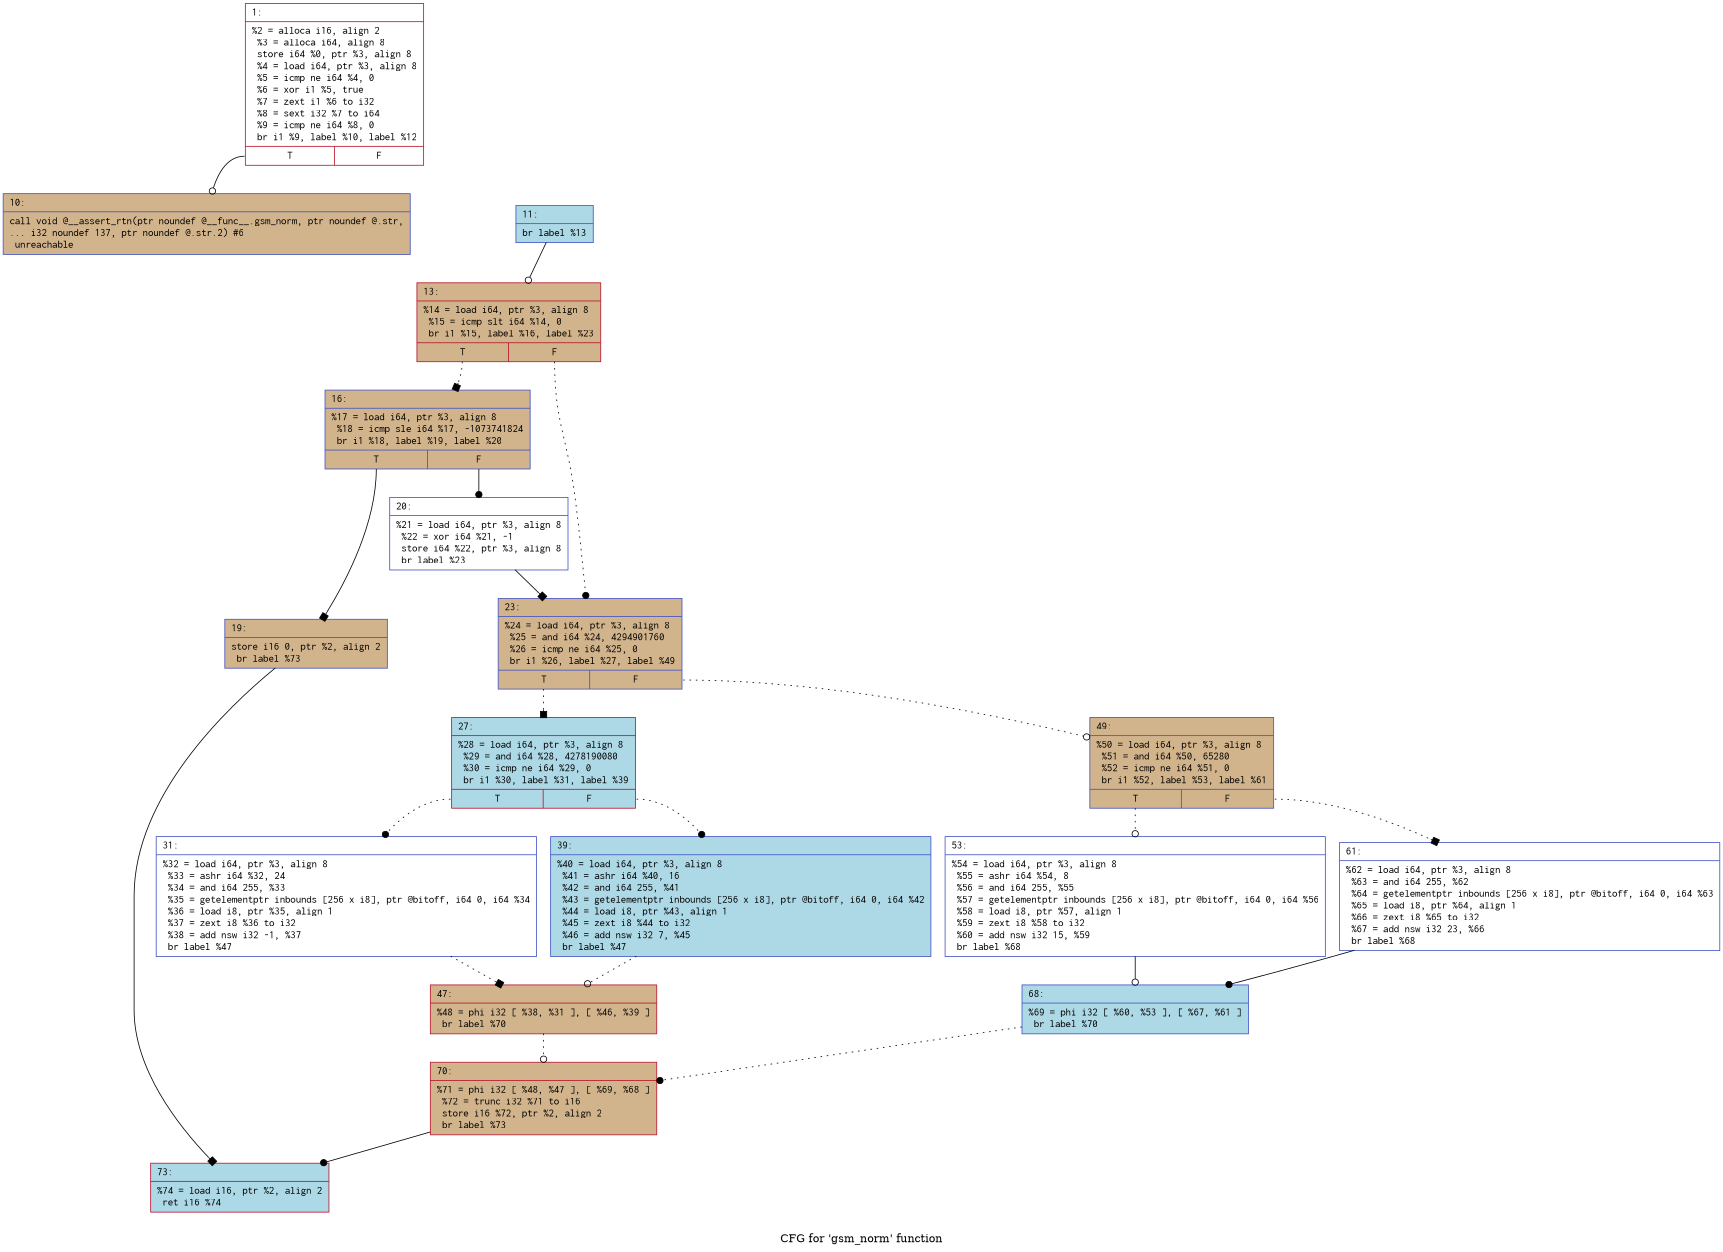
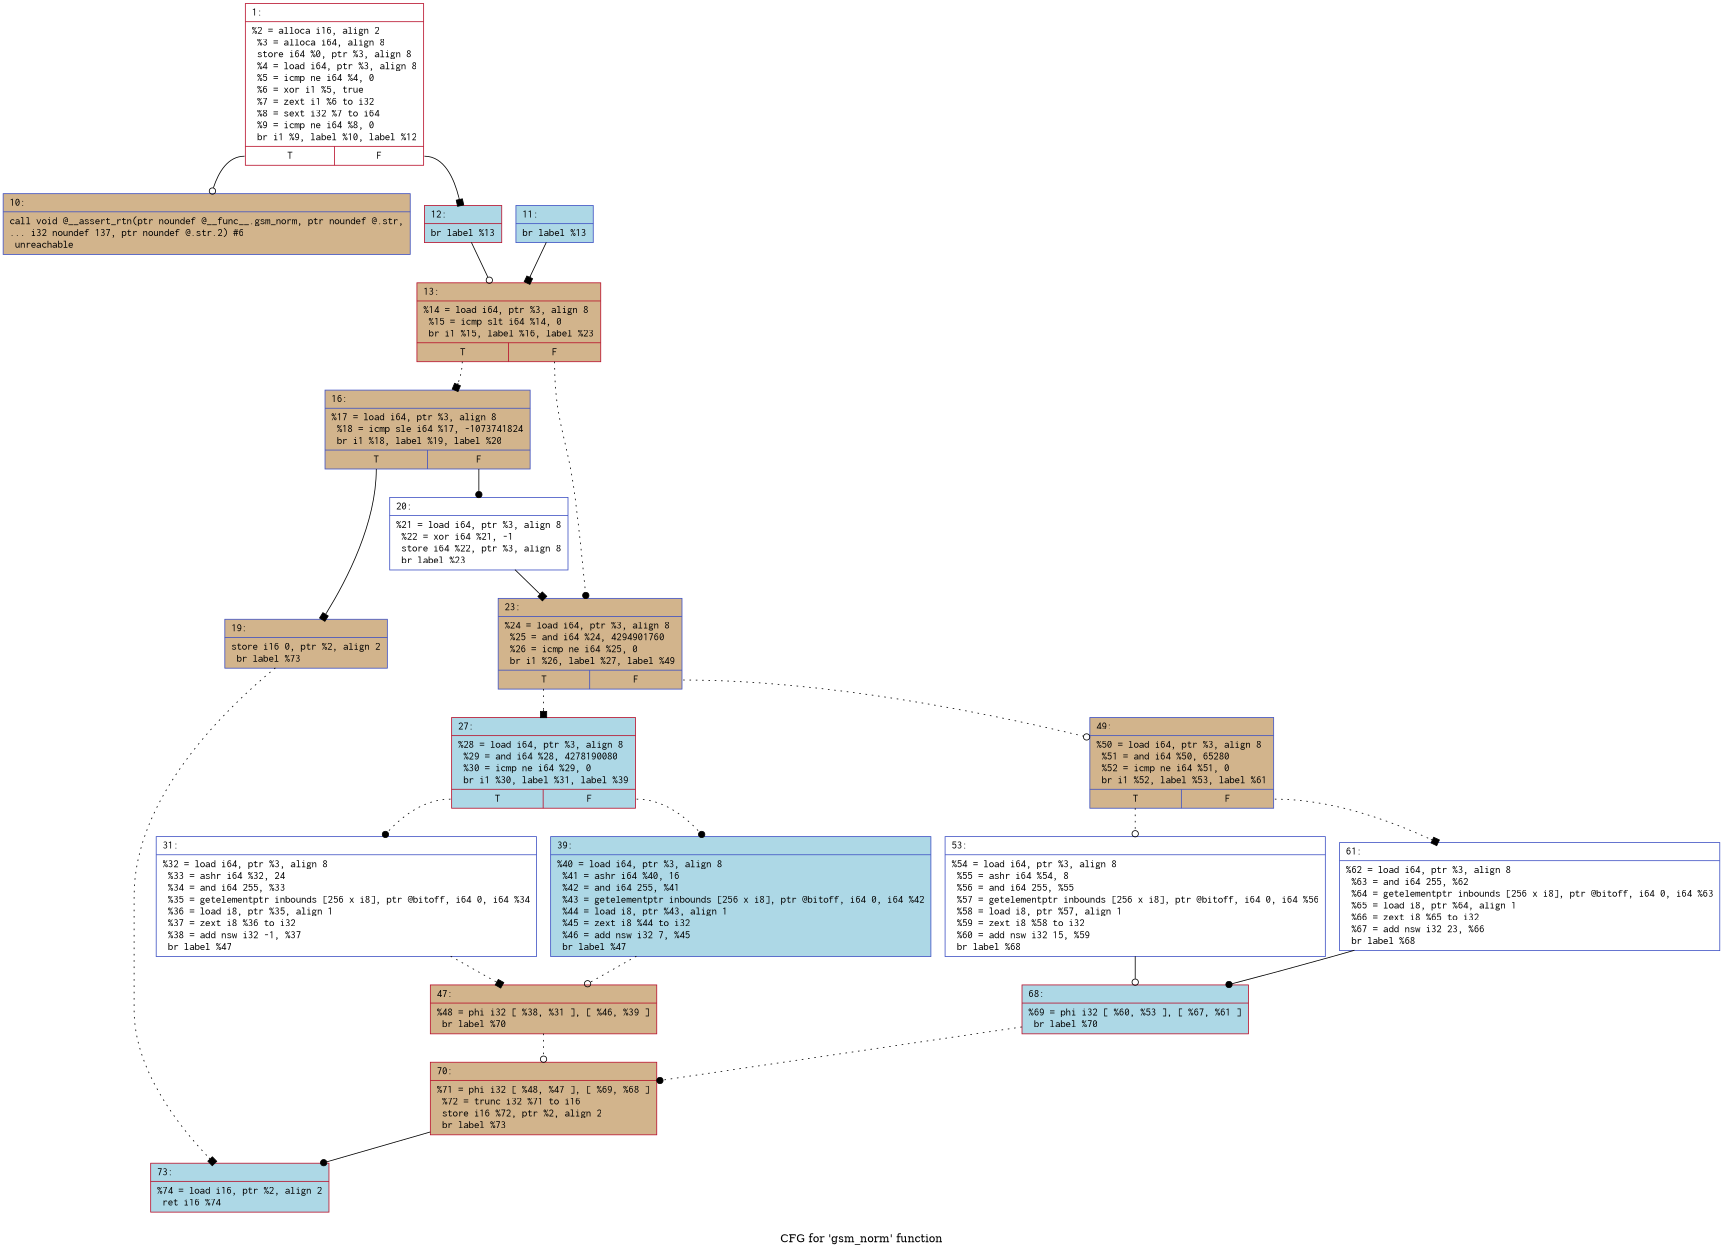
none -> (463, 224)
(538, 260) -> (538, 260)
(134, 899) -> (134, 899)
(1135, 1009) -> (1135, 1009)
